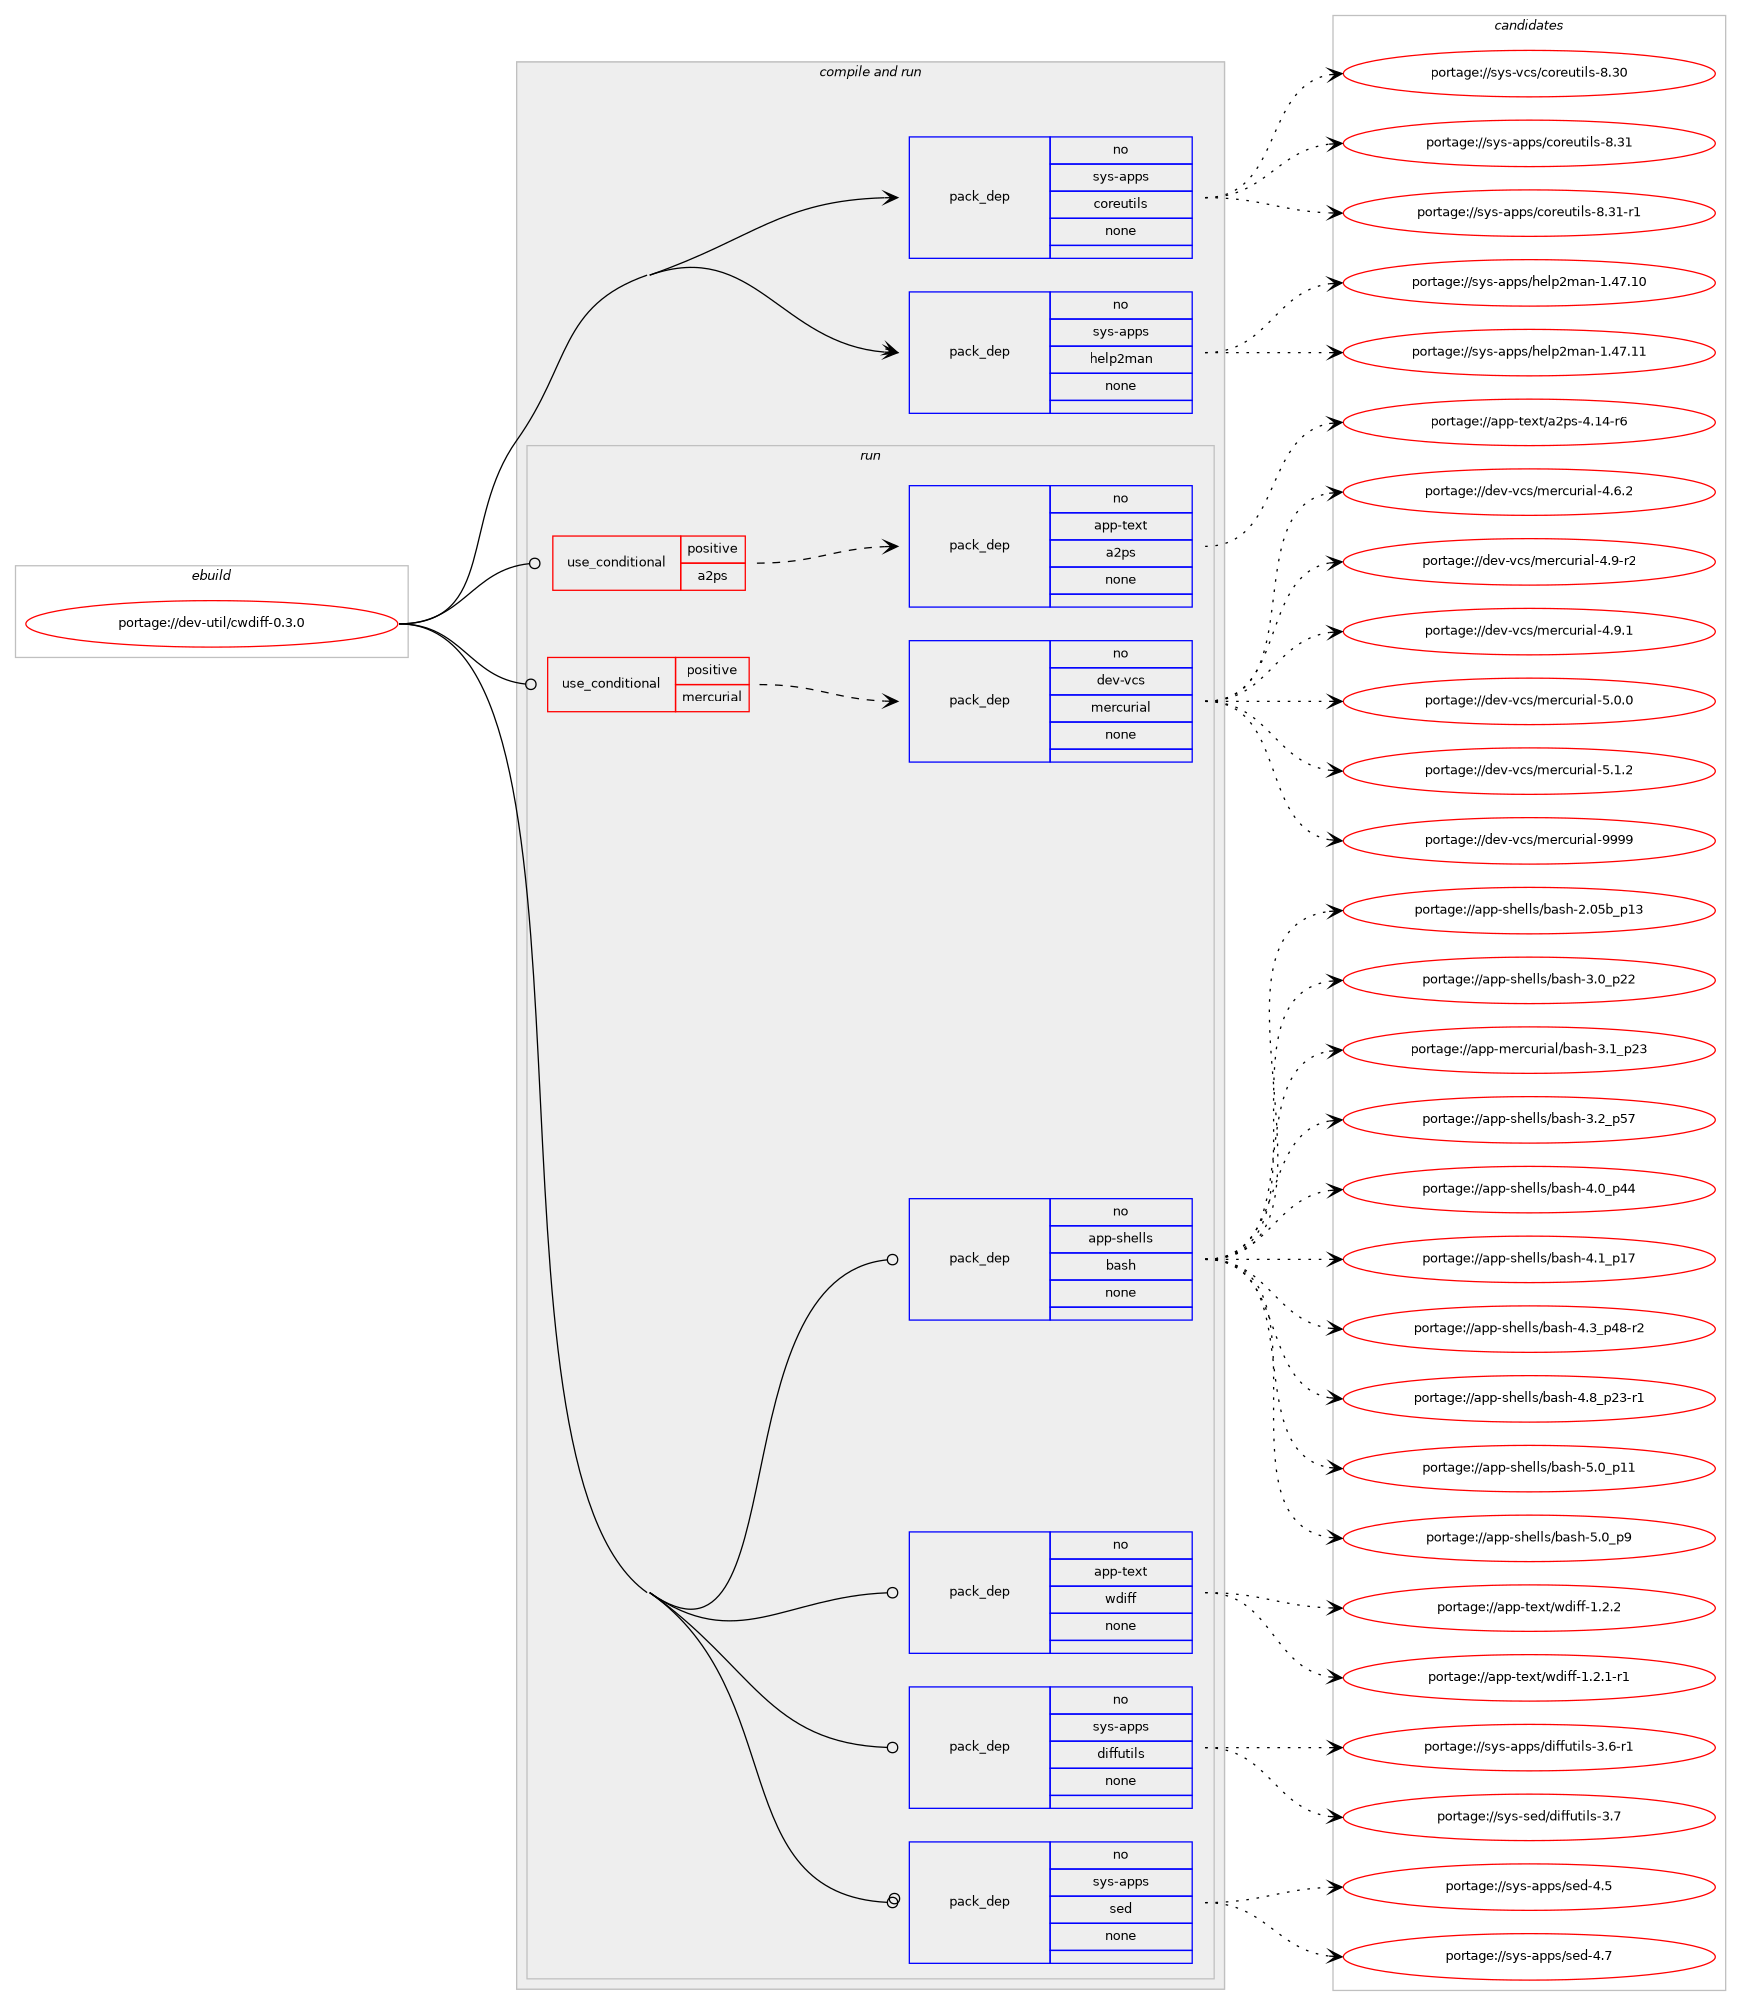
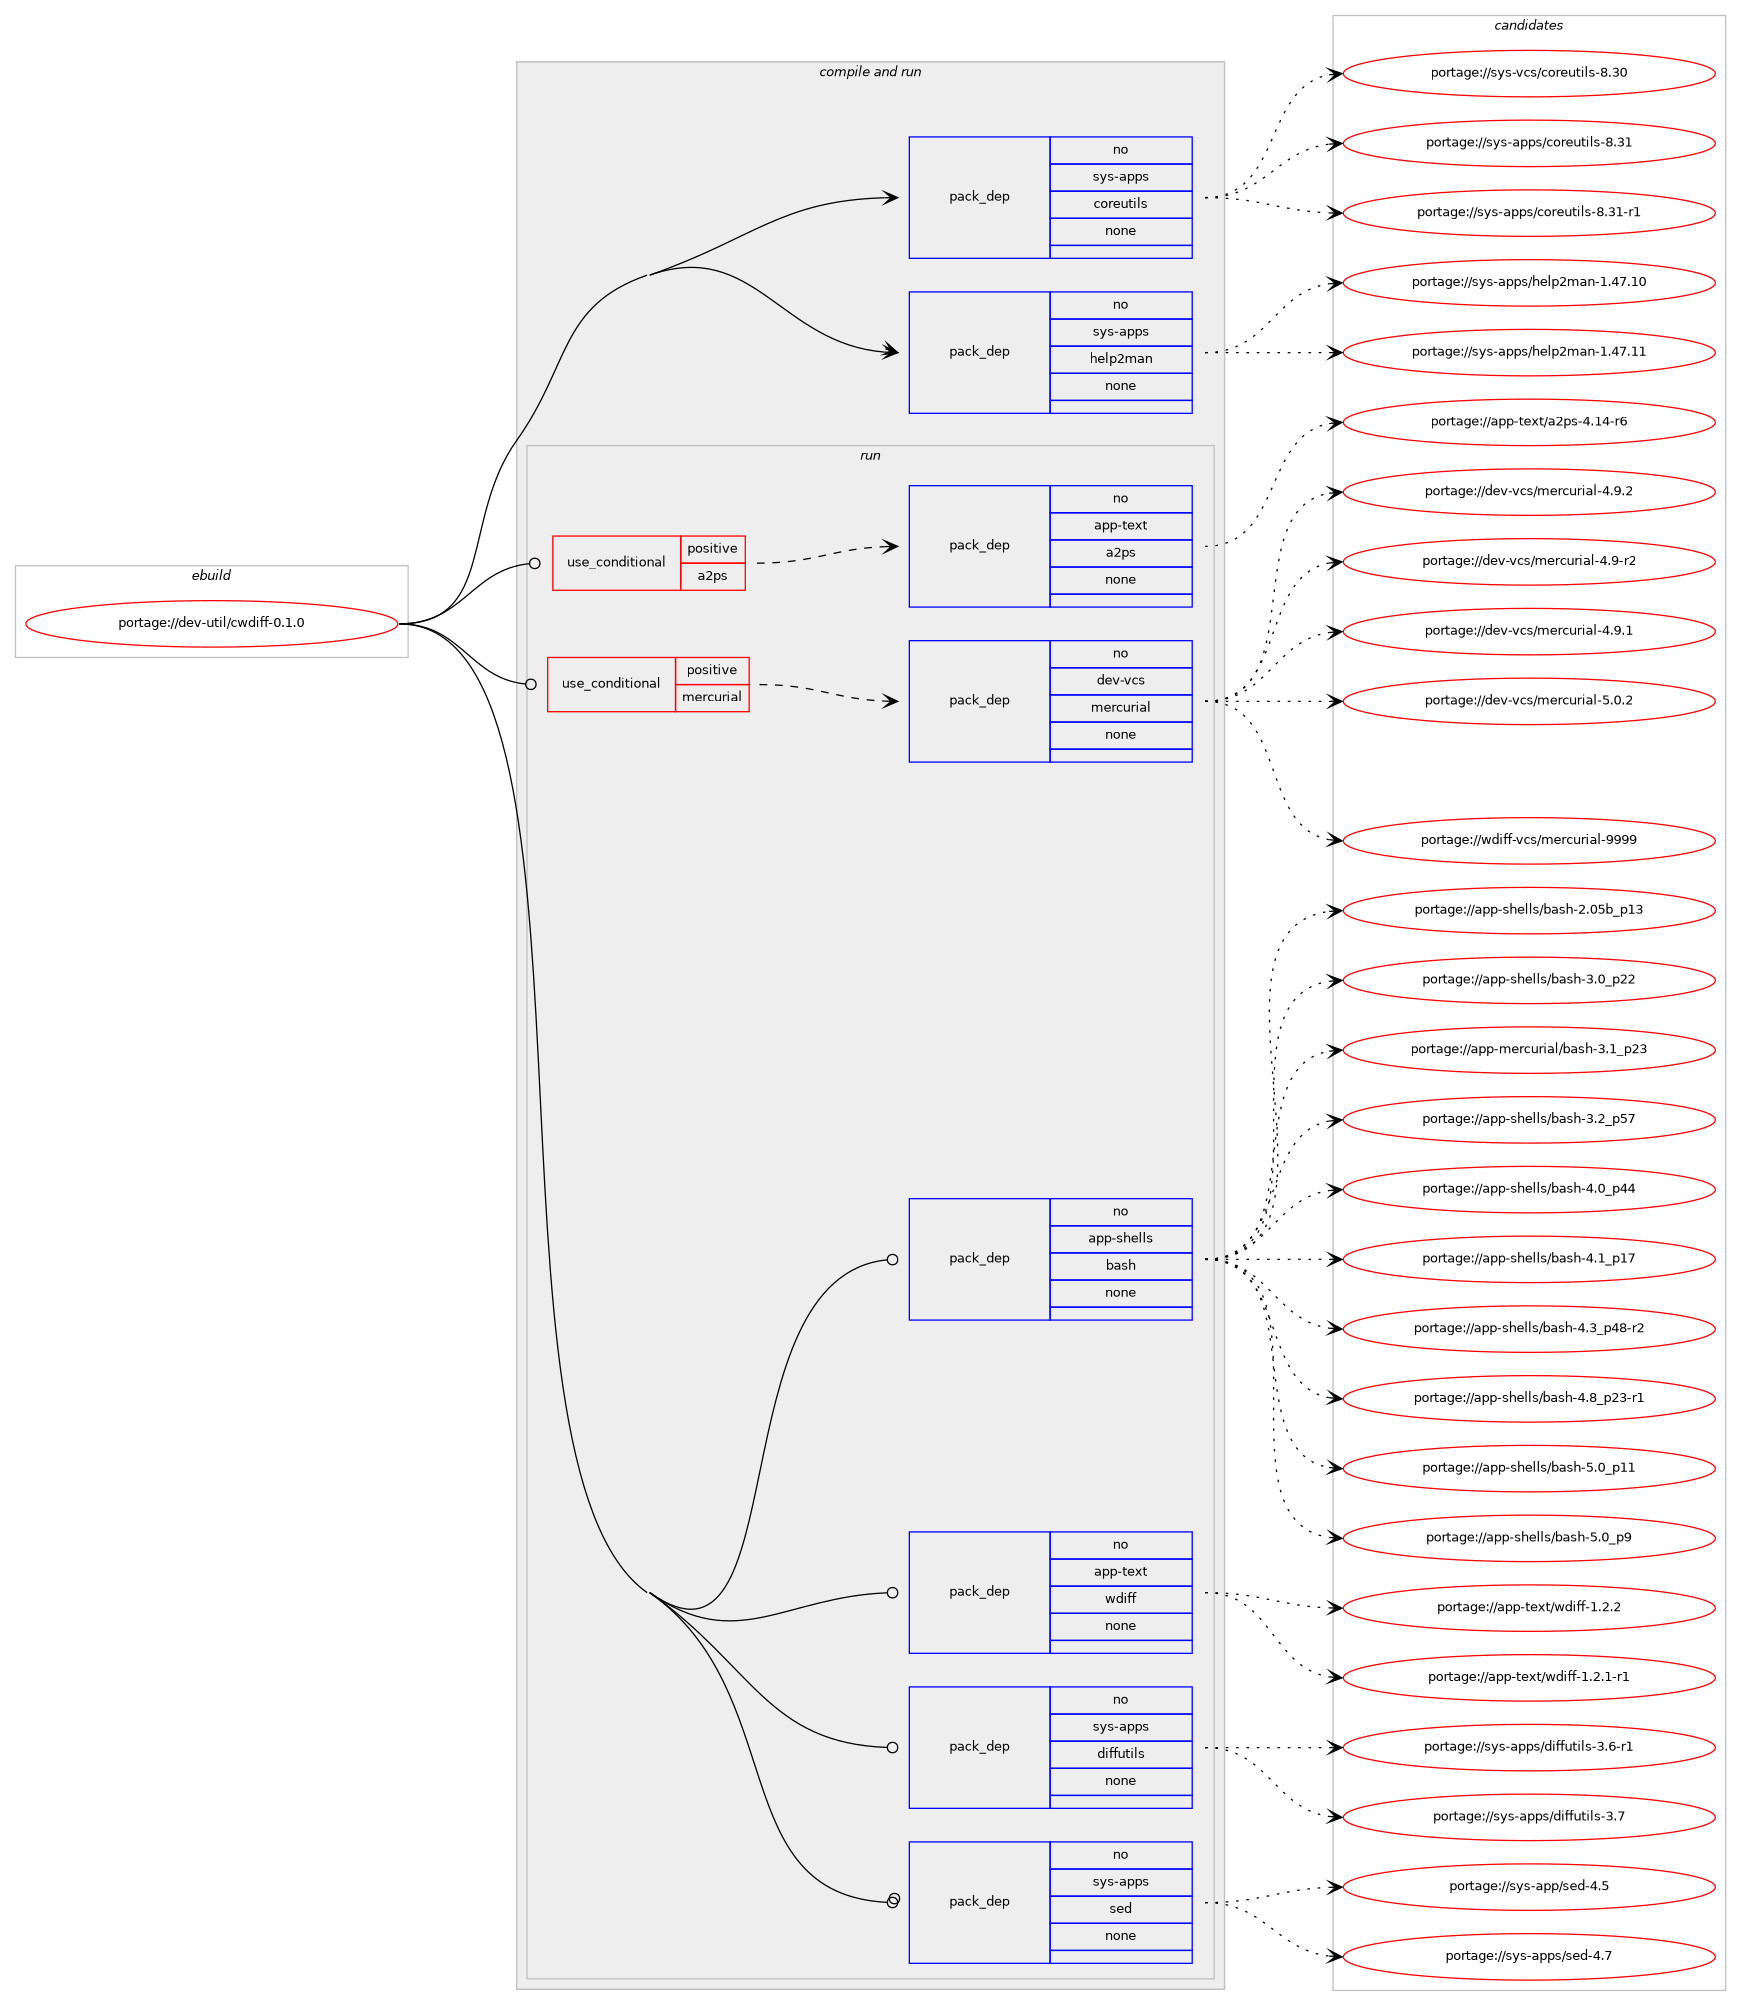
(1529, 492) -> (1529, 492)
(212, 624) -> (212, 624)
(1529, 701) -> (1529, 701)
(1529, 771) -> none
(1529, 841) -> (1529, 841)
(1529, 1817) -> (1529, 1817)
(1529, 1887) -> (1529, 1887)
